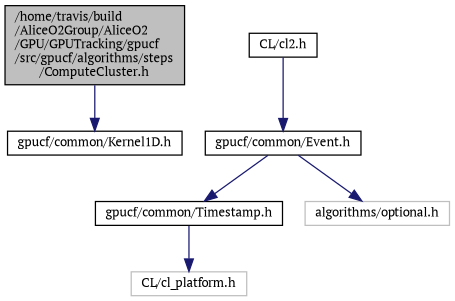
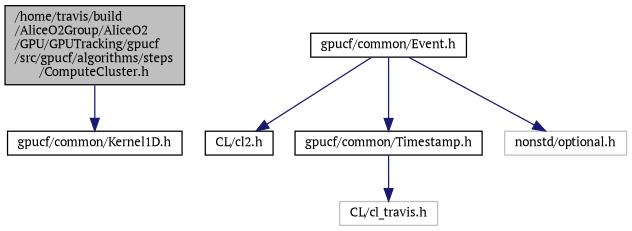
(283, 88) -> (319, 91)
(377, 213) -> (566, 143)
(189, 284) -> (389, 213)
